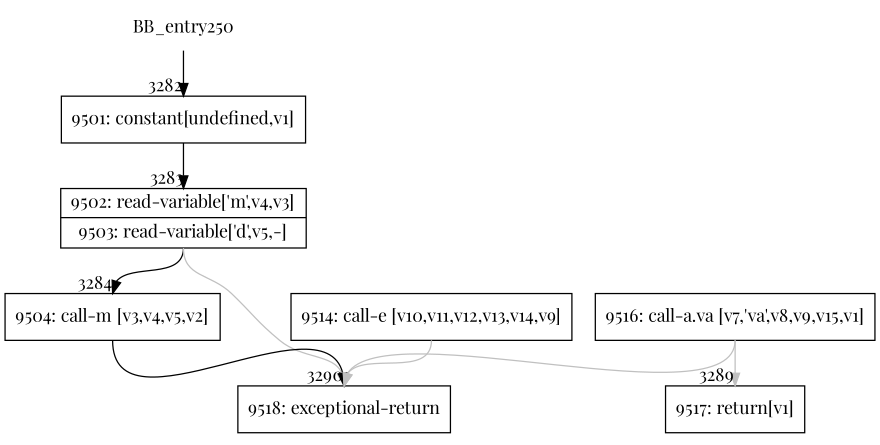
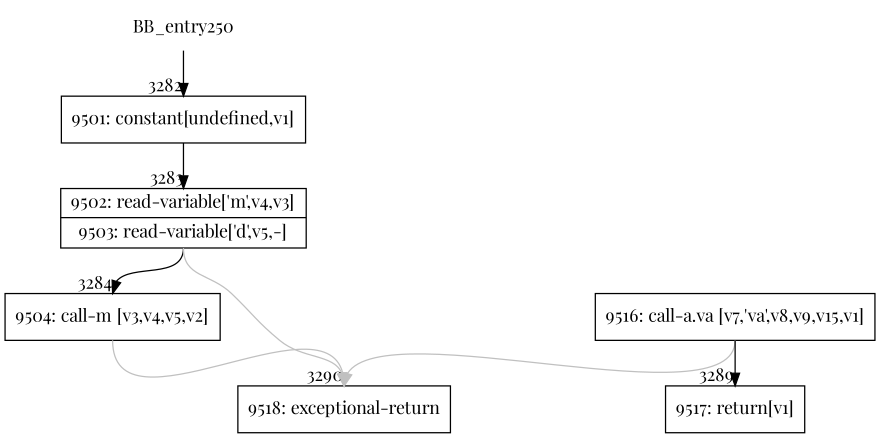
(431, 317) -> none
(735, 357) -> (735, 357)
(222, 365) -> (222, 365)
